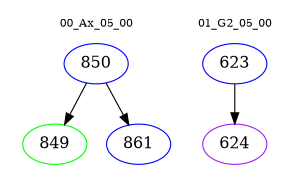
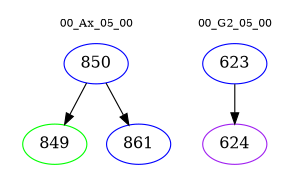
(235, 24) -> (235, 24)
